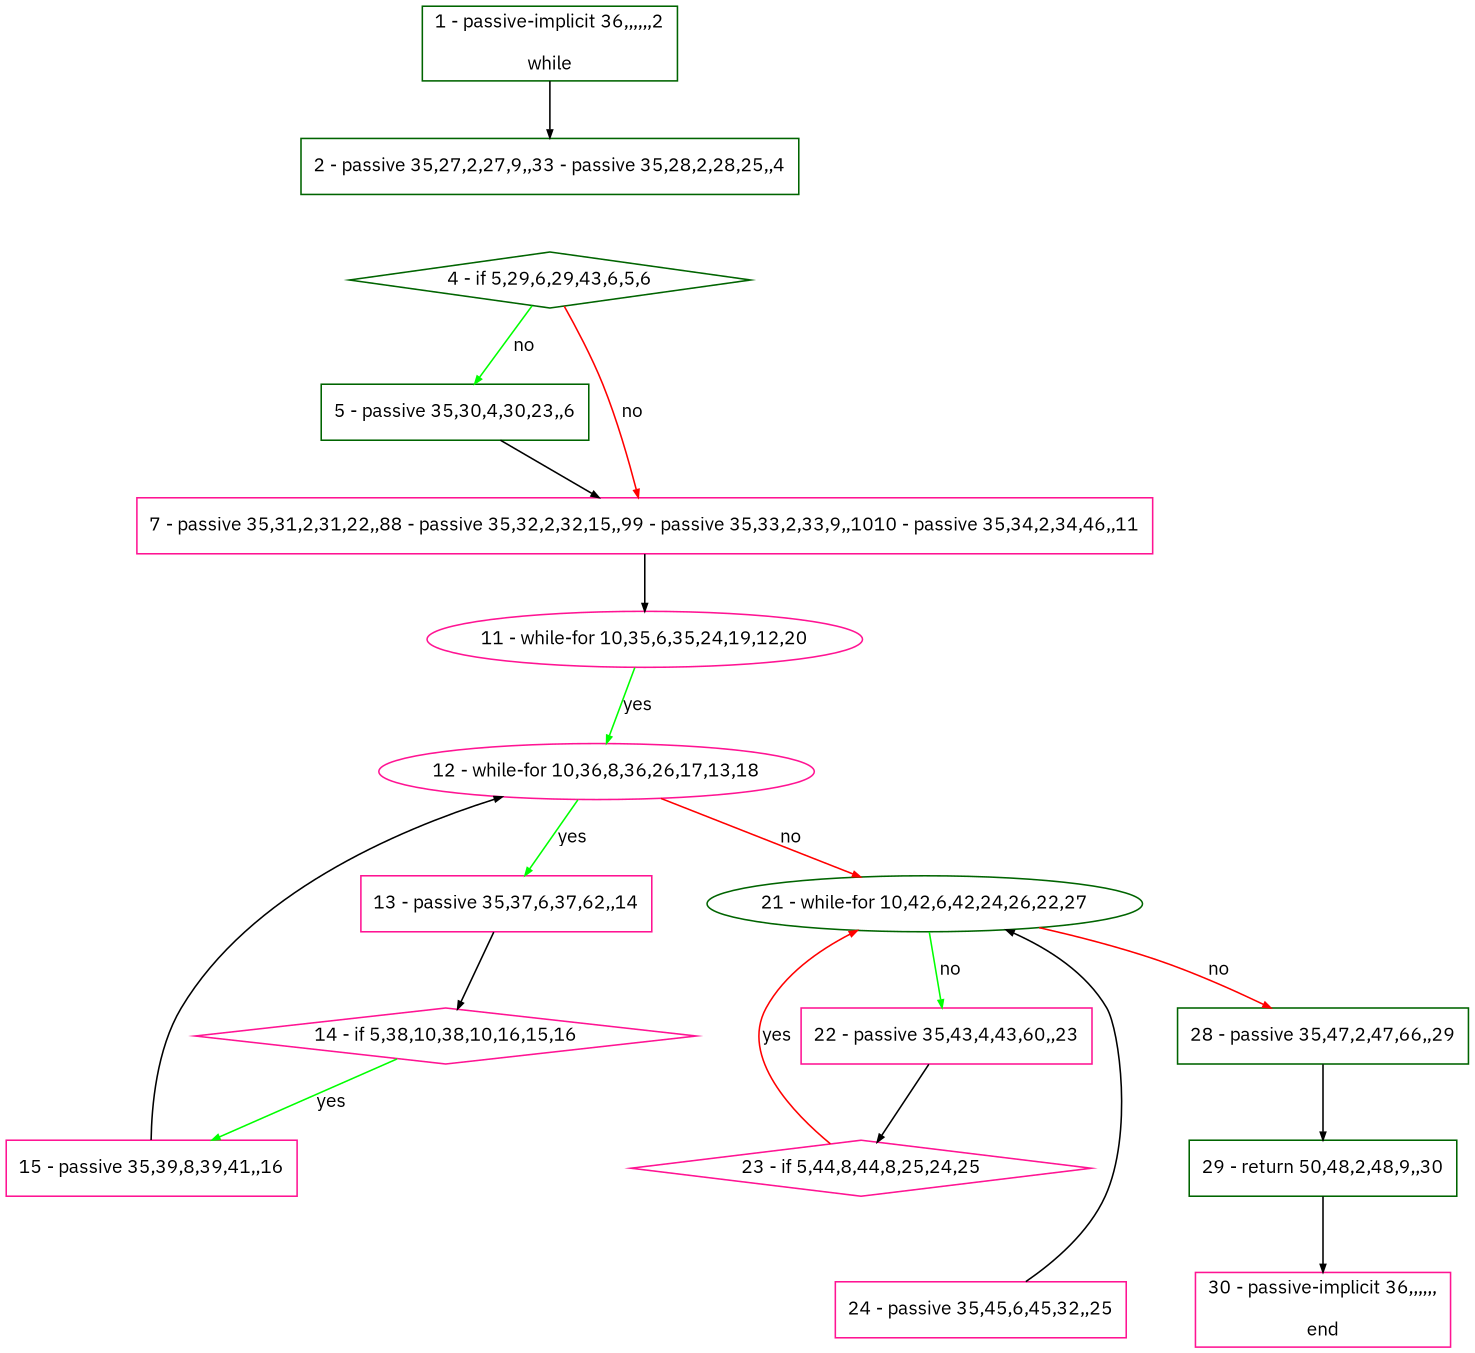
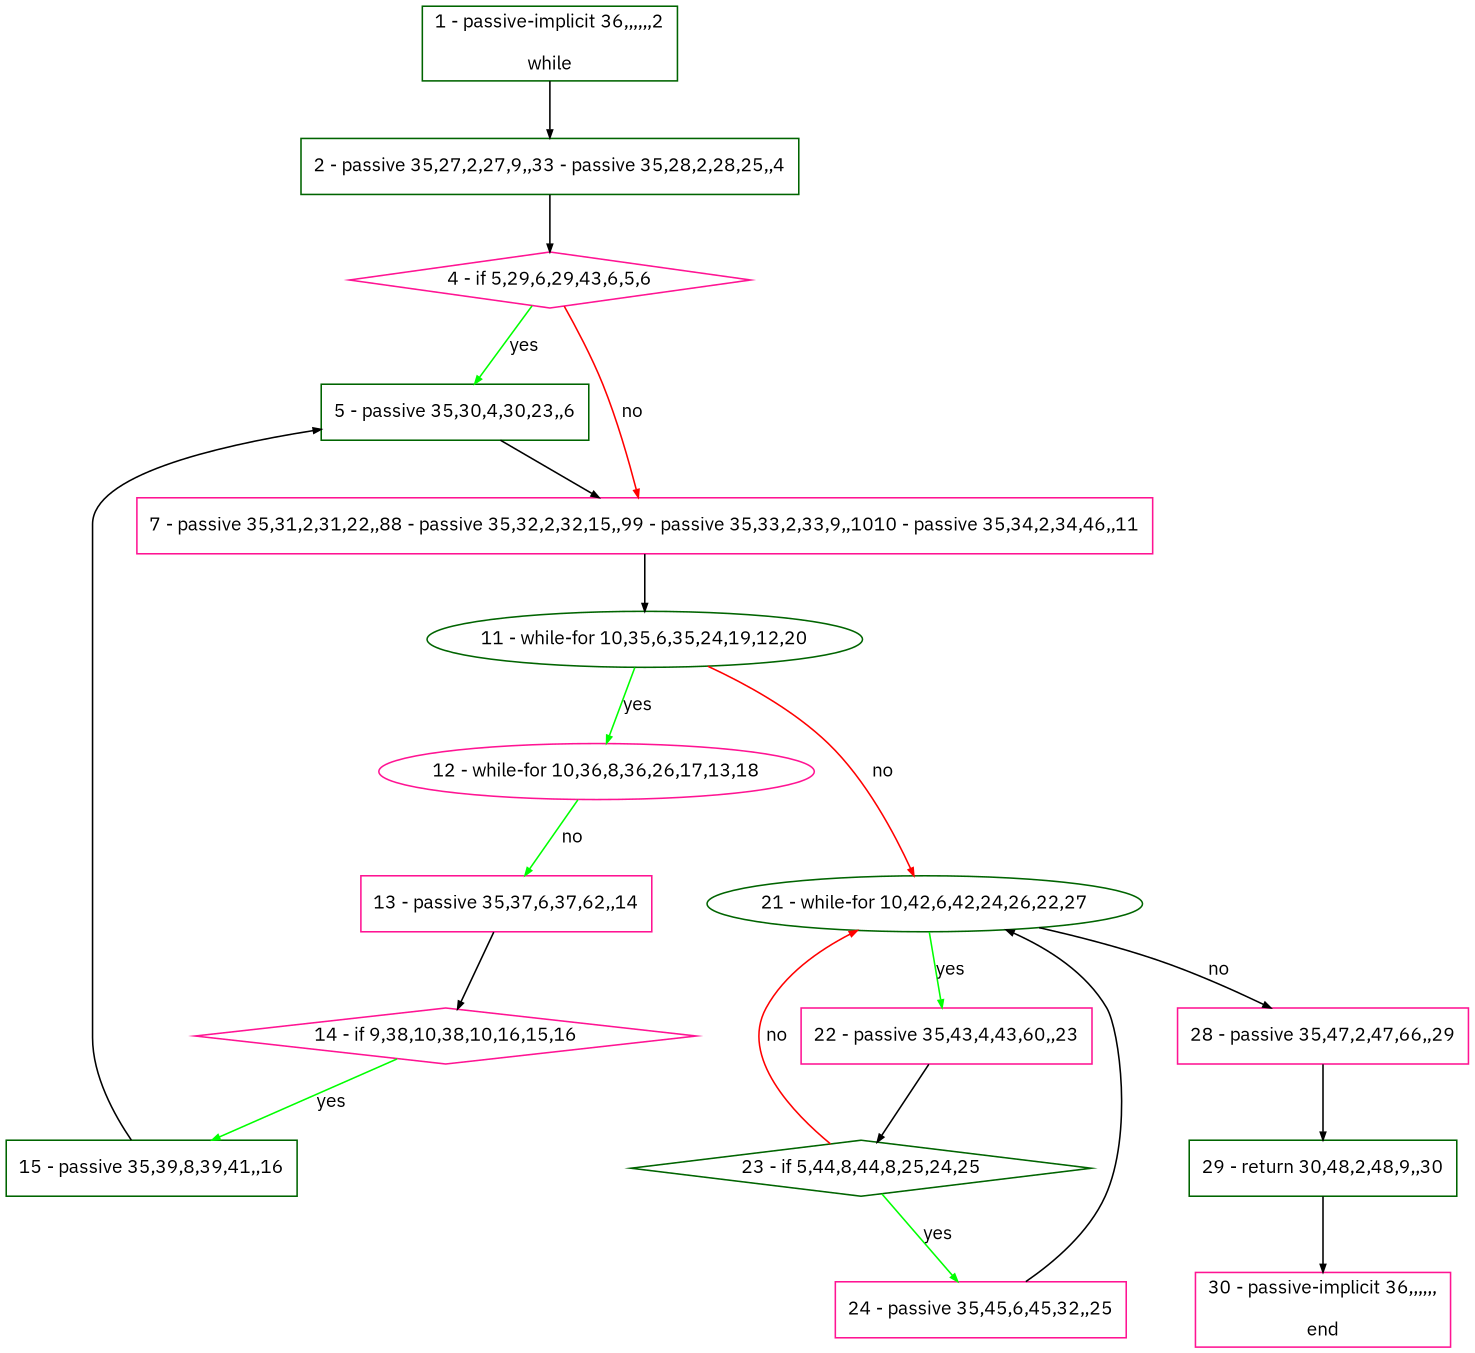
none -> (550, 219)
(550, 280) -> (550, 280)
(524, 346) -> (524, 346)
(645, 639) -> (645, 639)
(757, 836) -> (831, 746)
(572, 838) -> (572, 838)
(264, 917) -> (93, 711)
(1154, 959) -> (1154, 959)
(950, 970) -> (950, 970)
(446, 1036) -> (446, 1036)
(777, 1036) -> (777, 1036)
(1323, 1036) -> (1323, 1036)
(152, 1168) -> (152, 1168)
(861, 1168) -> (861, 1168)
(1323, 1168) -> (1323, 1168)
none -> (917, 1235)
